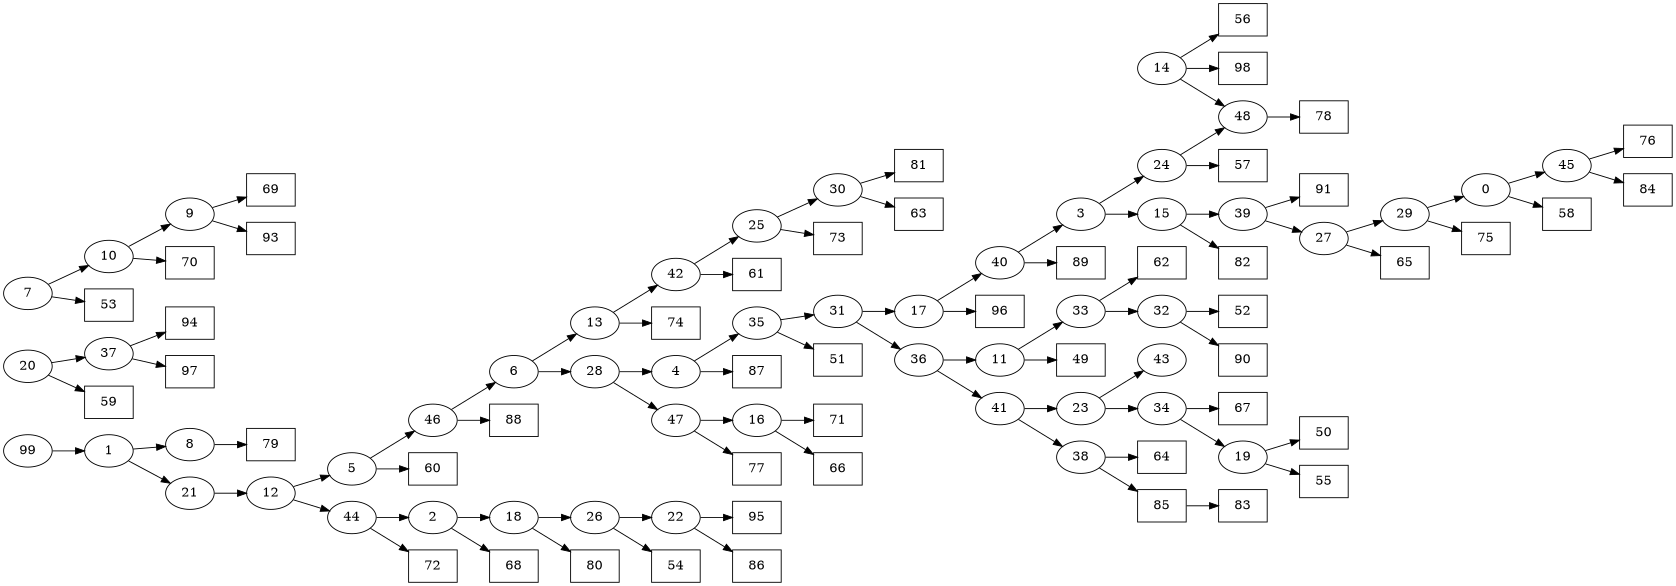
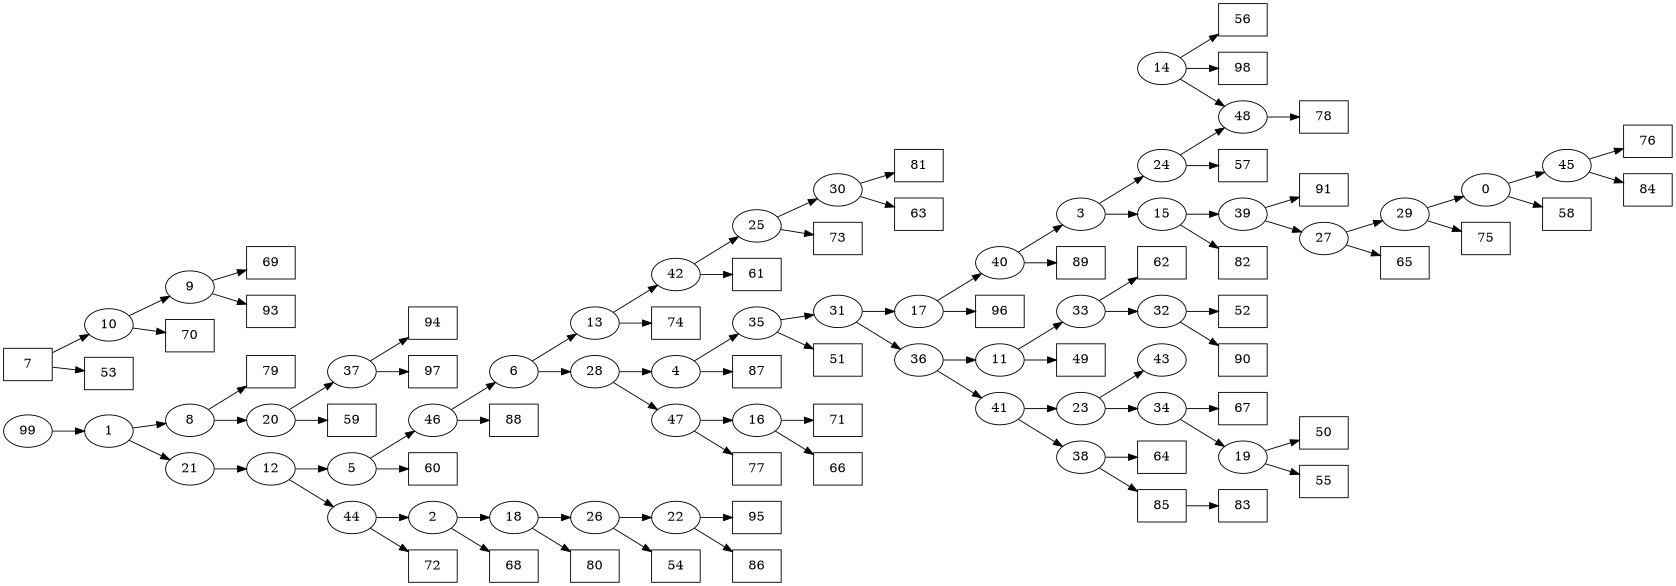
(28, 293) -> (28, 364)
none -> (226, 420)
